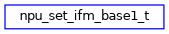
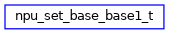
(84, 17) -> (84, 17)
